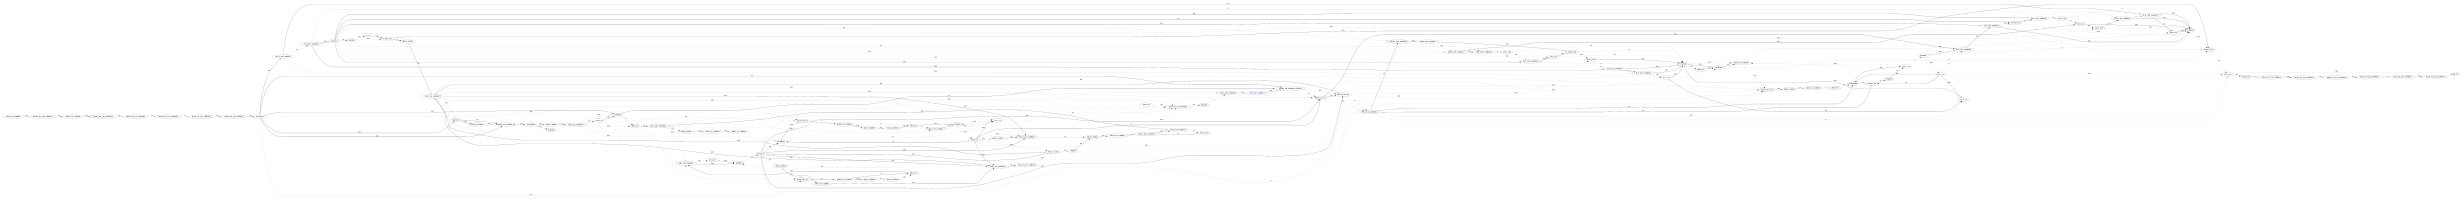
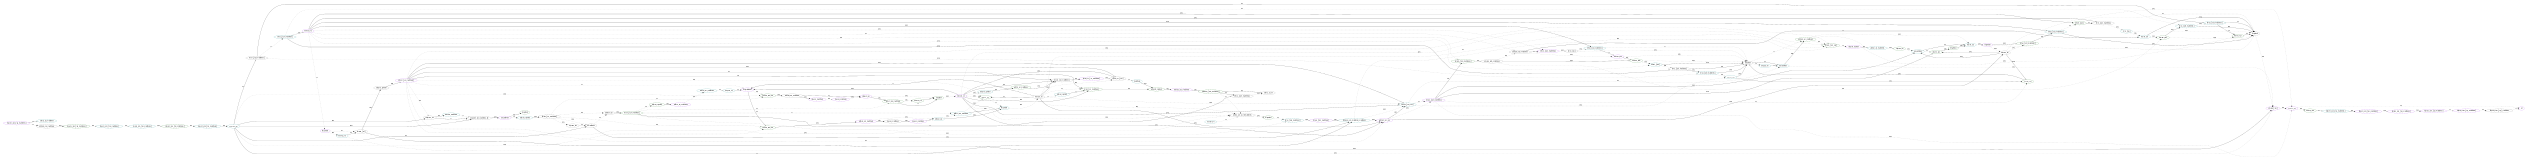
(1624, 35) -> (1704, 113)
(1827, 64) -> (1889, 35)
none -> (729, 91)
(26, 117) -> (32, 122)
